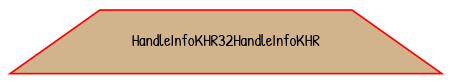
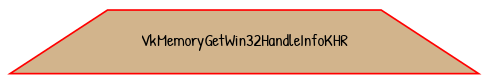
(226, 42) -> (244, 42)
